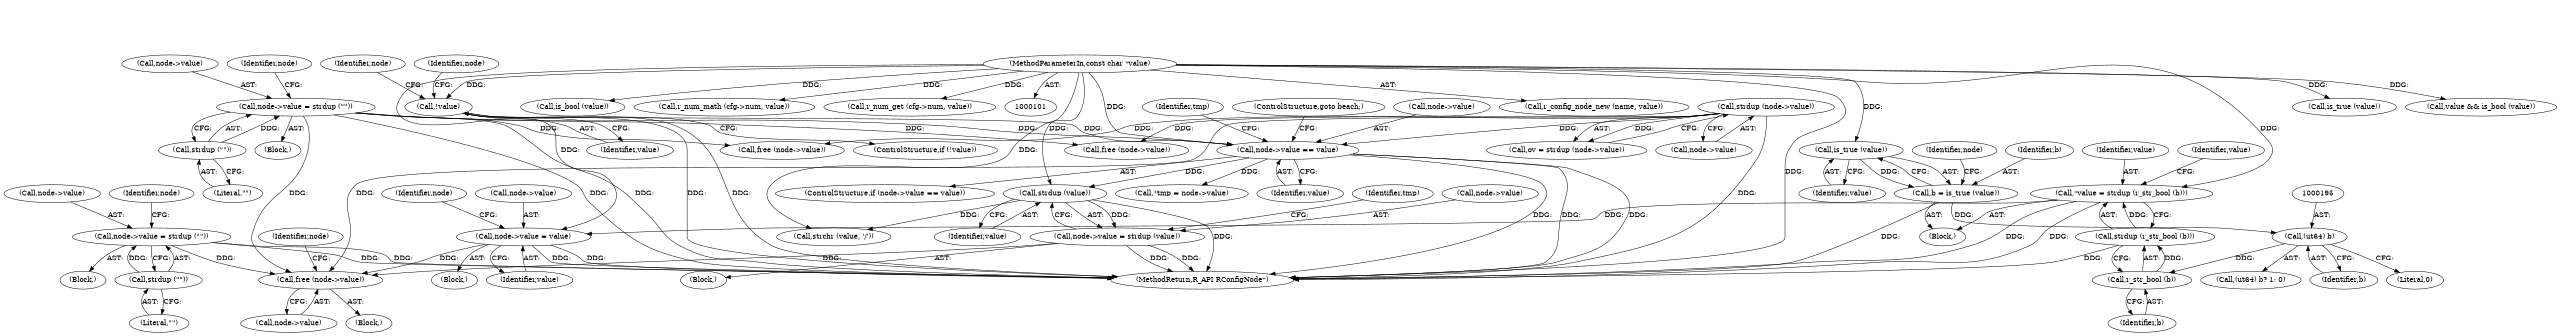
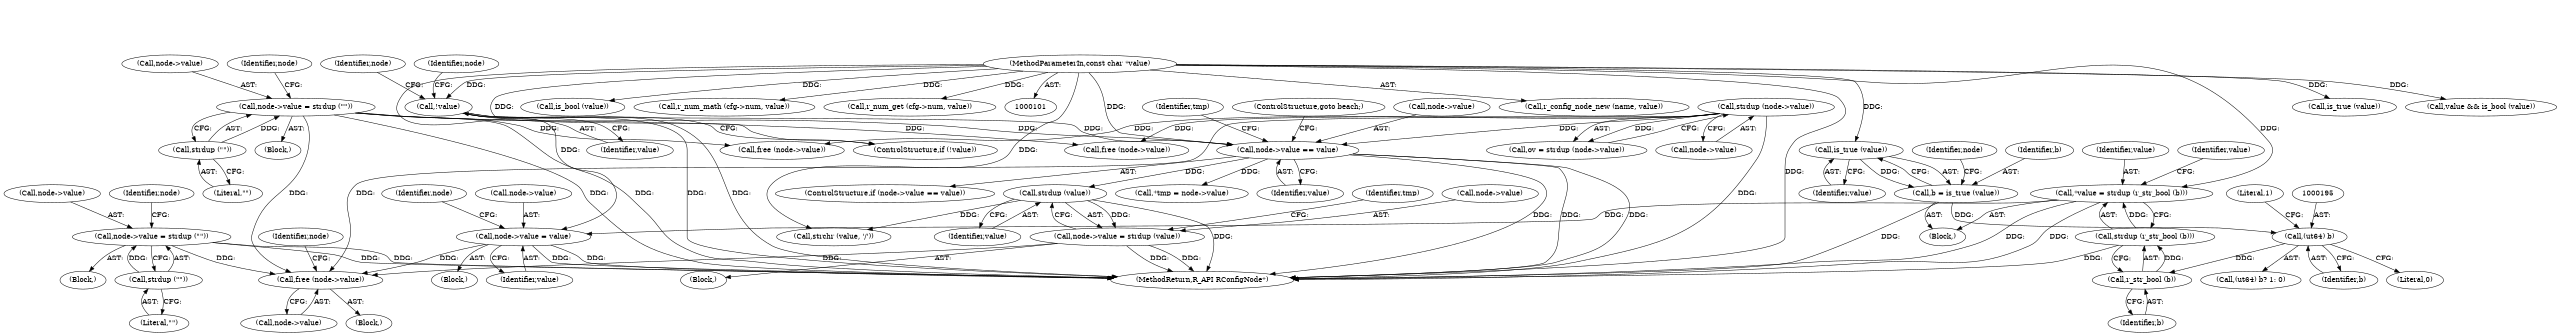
(1064, 121) -> (542, 88)
none -> (2255, 194)
